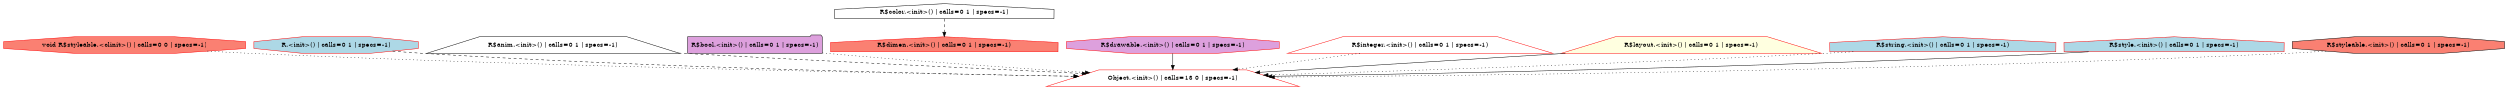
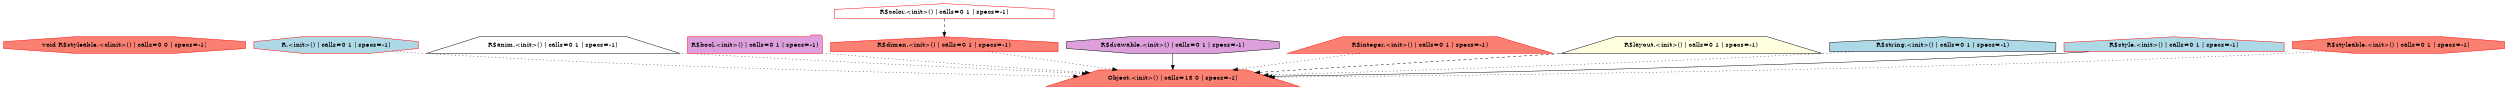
(944, 12) -> (944, 12)
(755, 45) -> (755, 45)
(1173, 45) -> (1173, 45)
(1420, 45) -> (1420, 45)
(1691, 45) -> (1691, 45)
(1943, 45) -> (1943, 45)
(2398, 45) -> (2398, 45)
(1413, 63) -> (1413, 63)
(631, 64) -> (733, 68)
(880, 64) -> (880, 64)
(619, 66) -> (1051, 60)
(1173, 78) -> (1173, 78)
